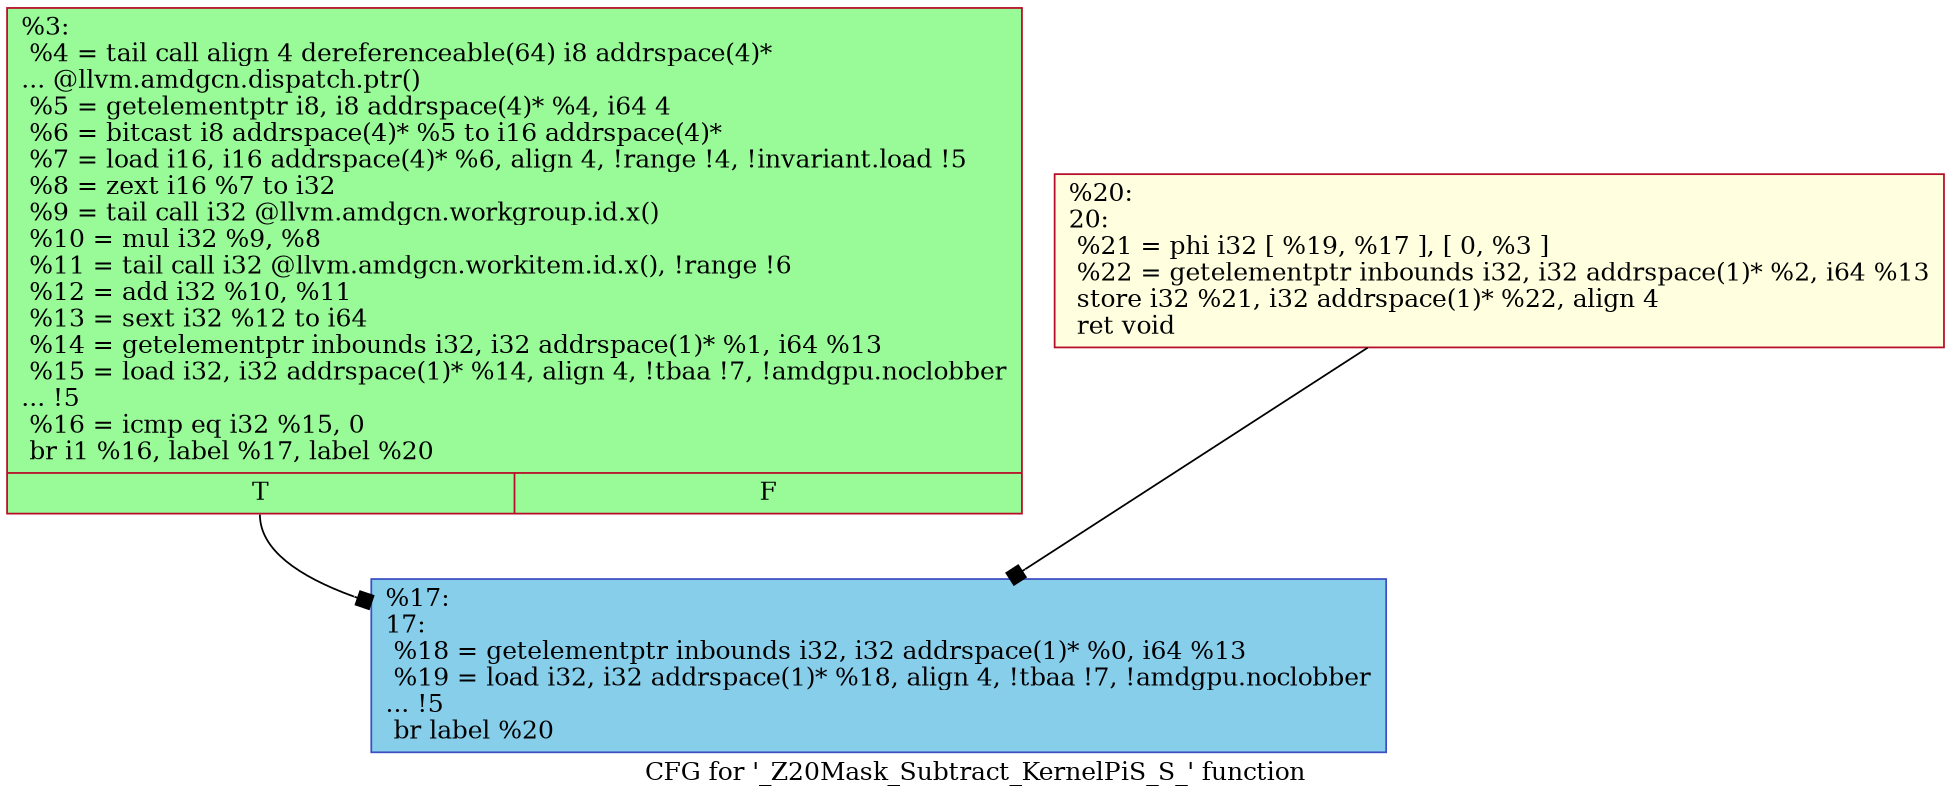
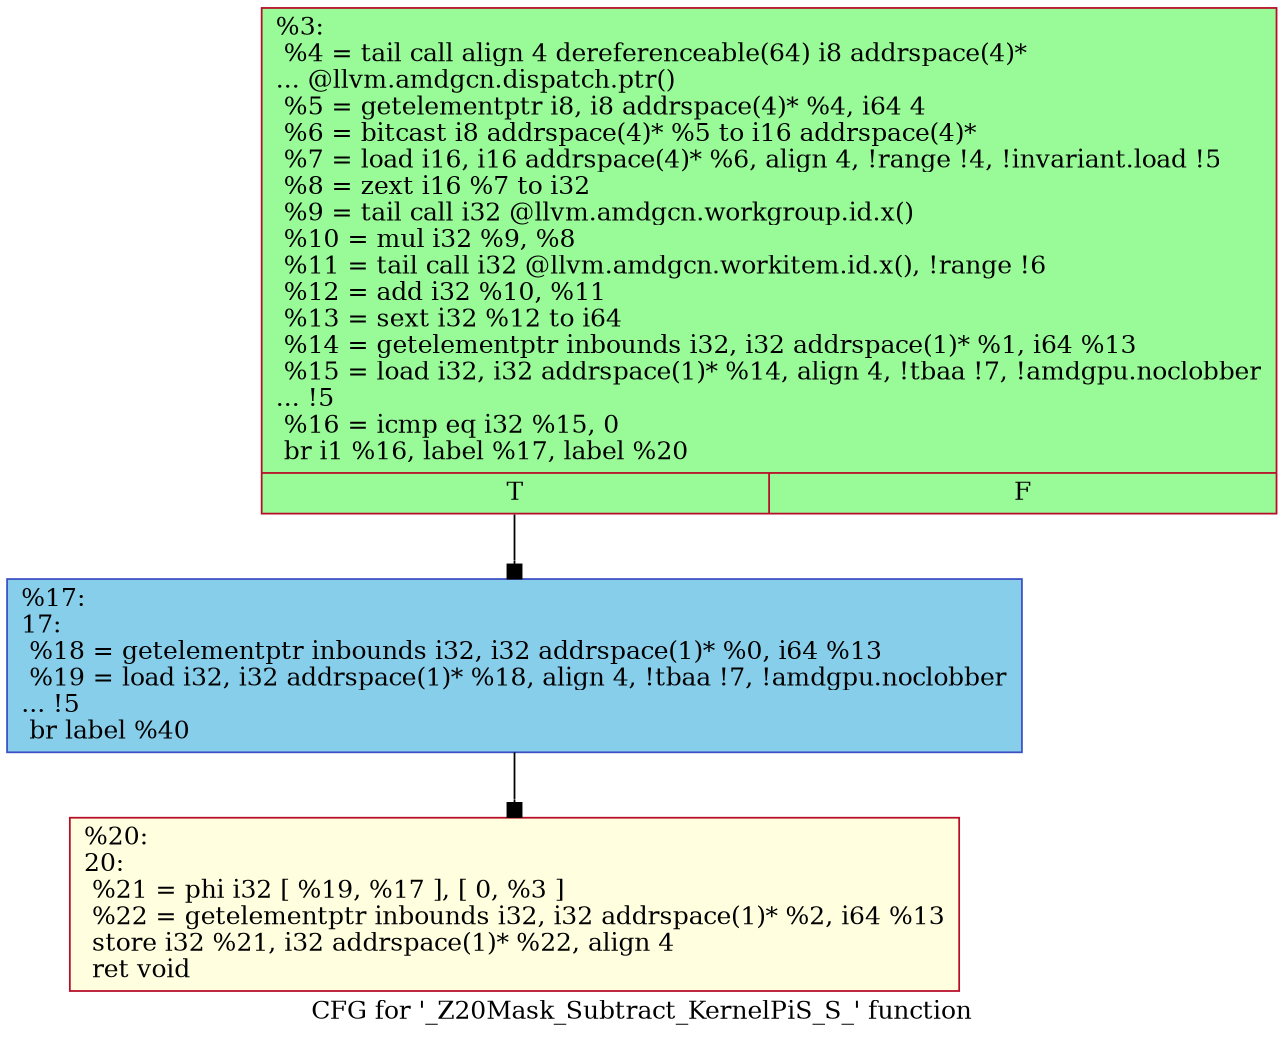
(1196, 458) -> (515, 776)
(470, 731) -> (106, 731)
